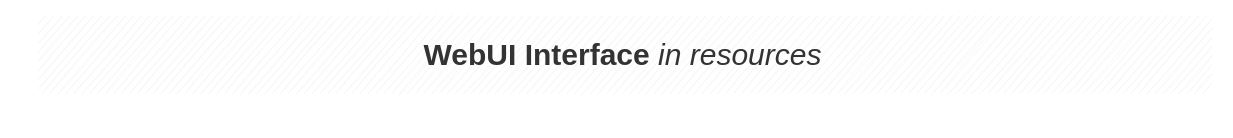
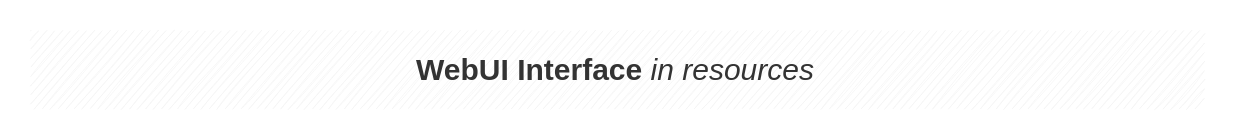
(623, 53) -> (616, 68)
